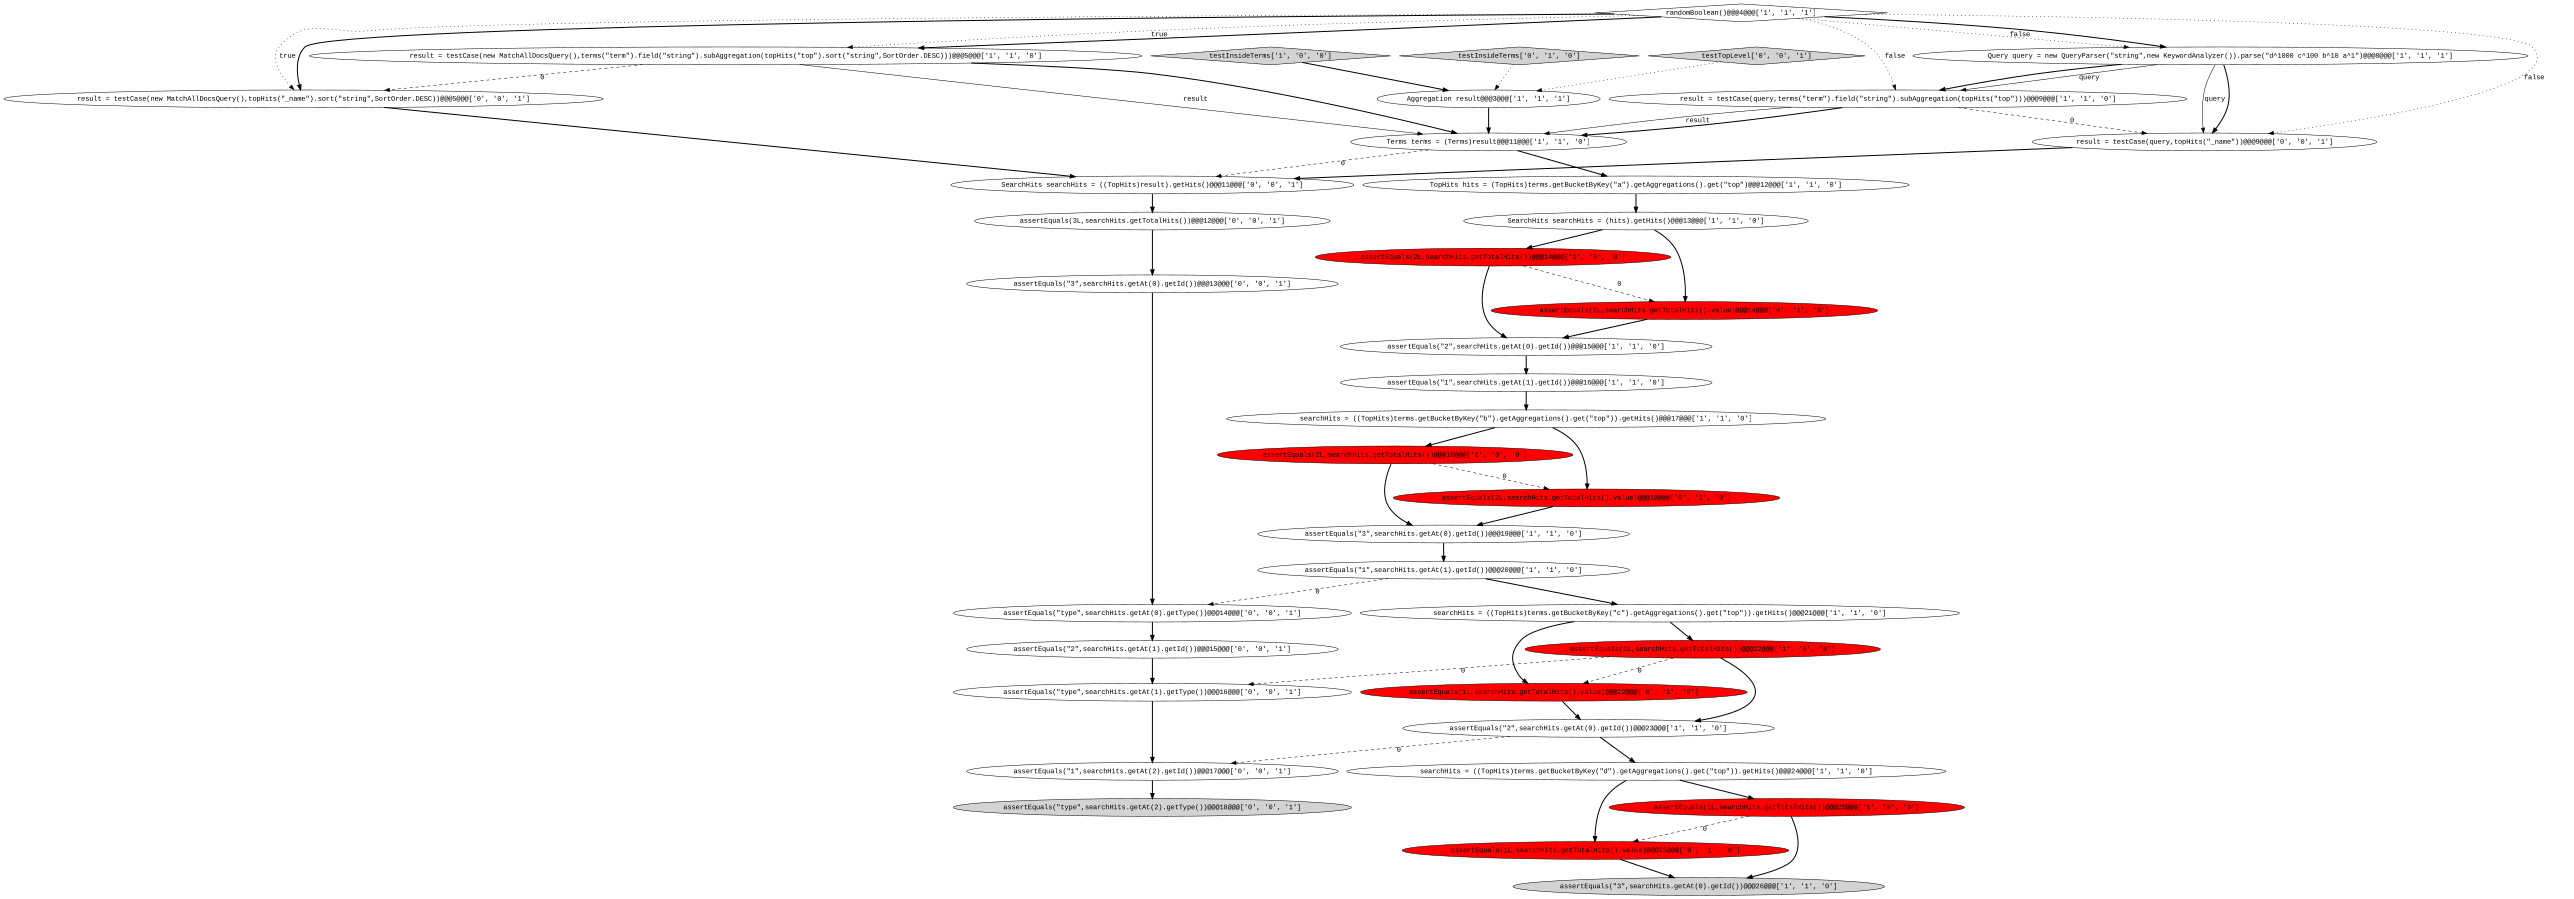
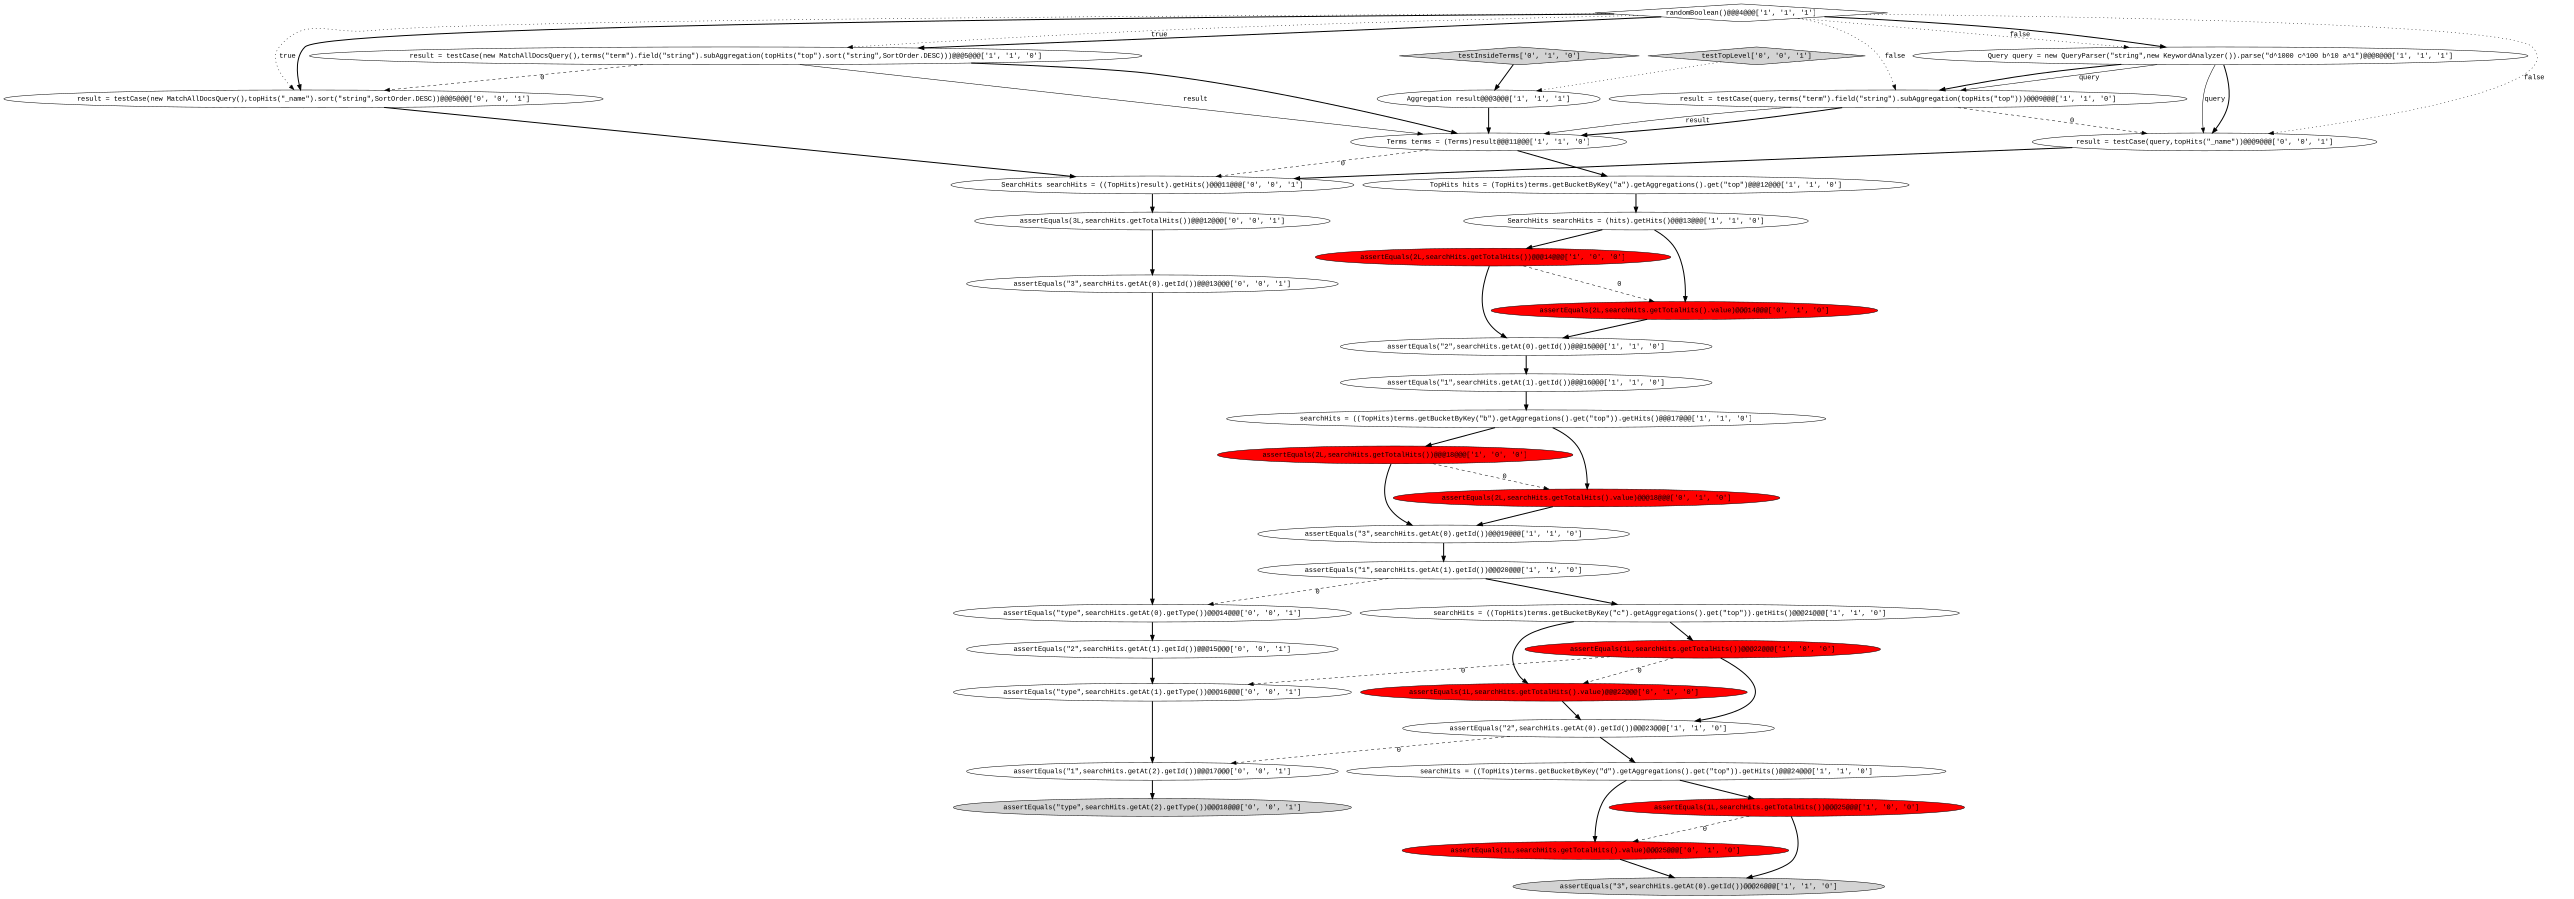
(1271, 56) -> none
(1506, 75) -> (1506, 75)
